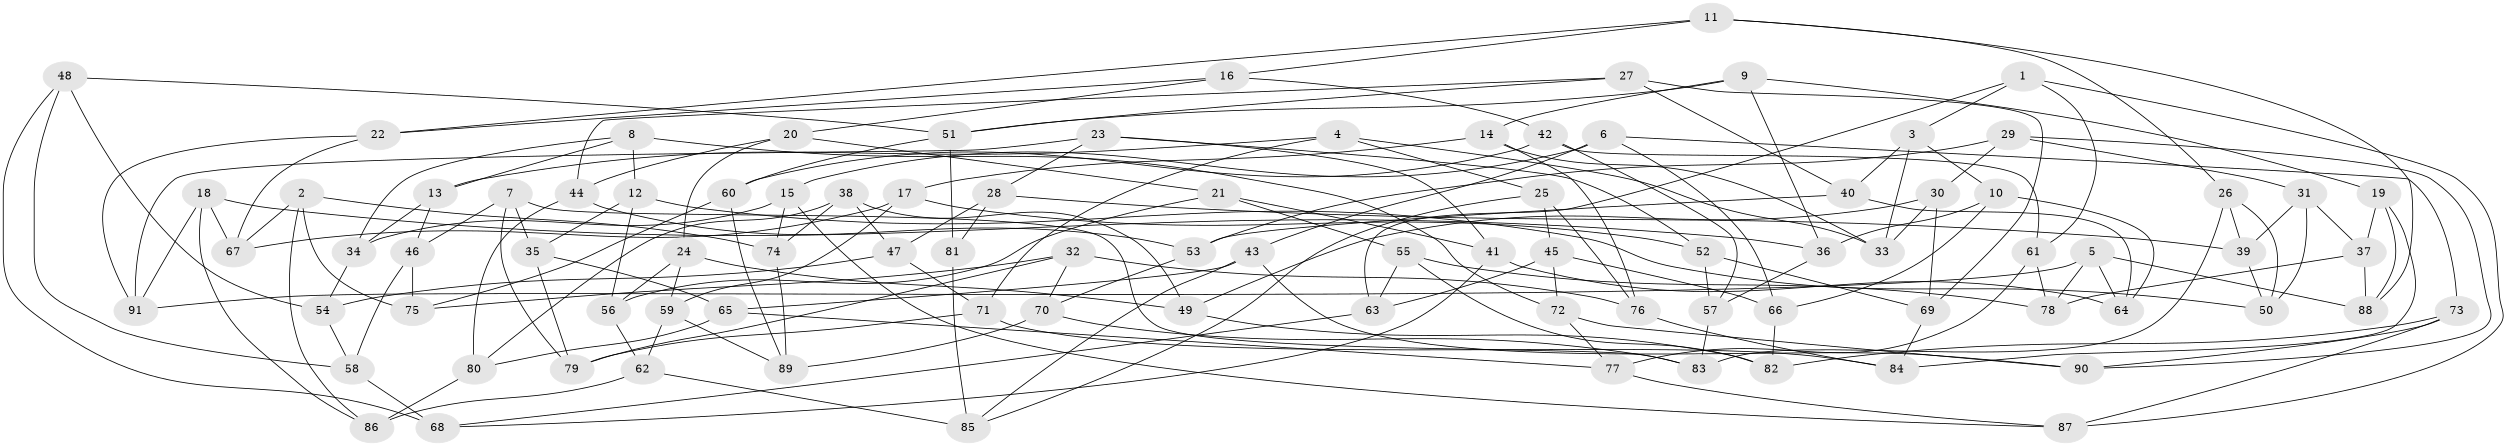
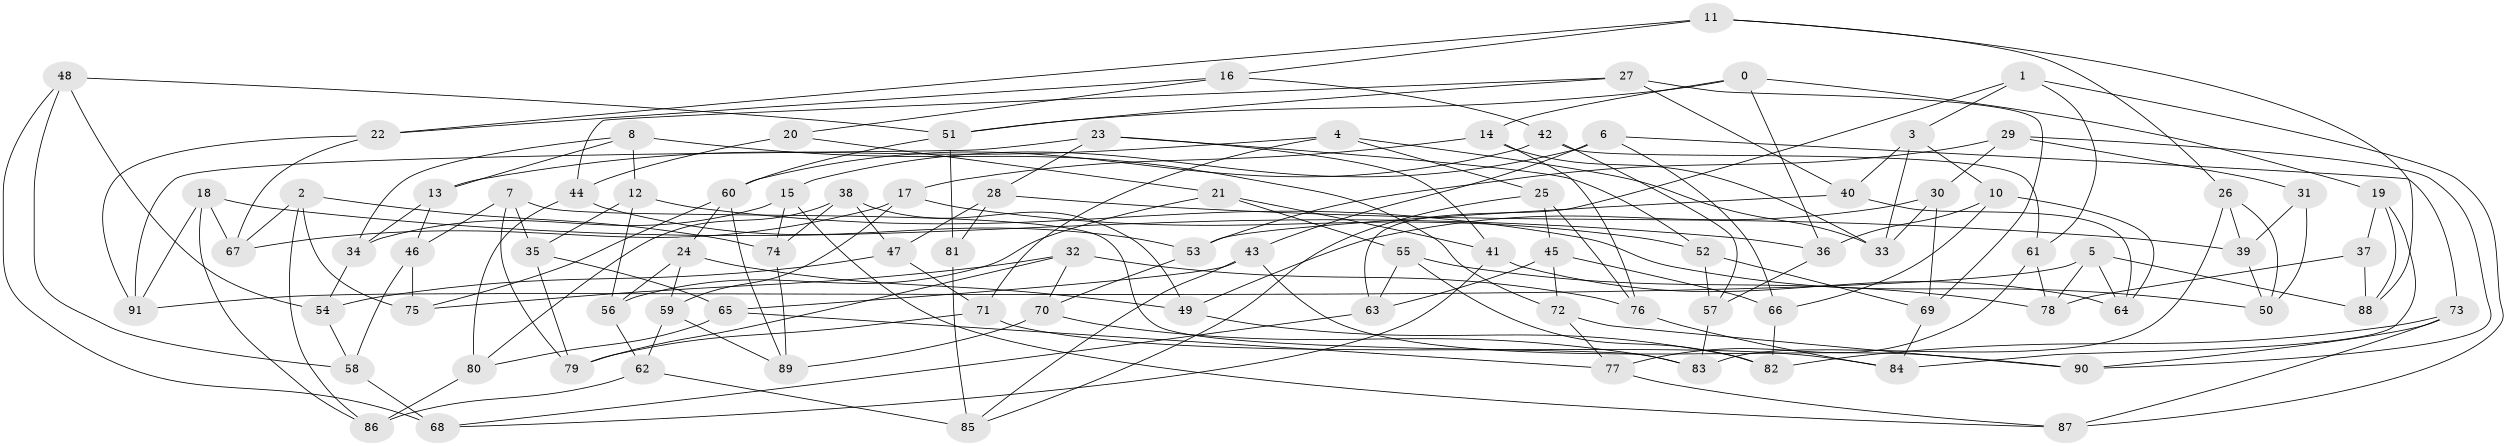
(1745, 77) -> (1745, 77)
(707, 172) -> (707, 223)
(2335, 223) -> none
